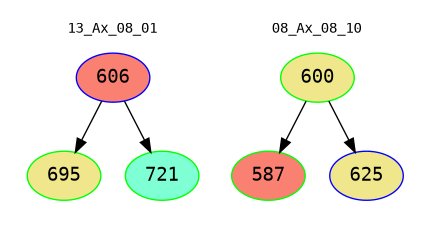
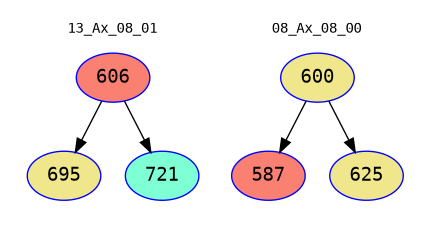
(317, 29) -> (317, 29)
(317, 78) -> (317, 78)
(64, 176) -> (64, 176)
(162, 176) -> (162, 176)
(268, 176) -> (268, 176)
